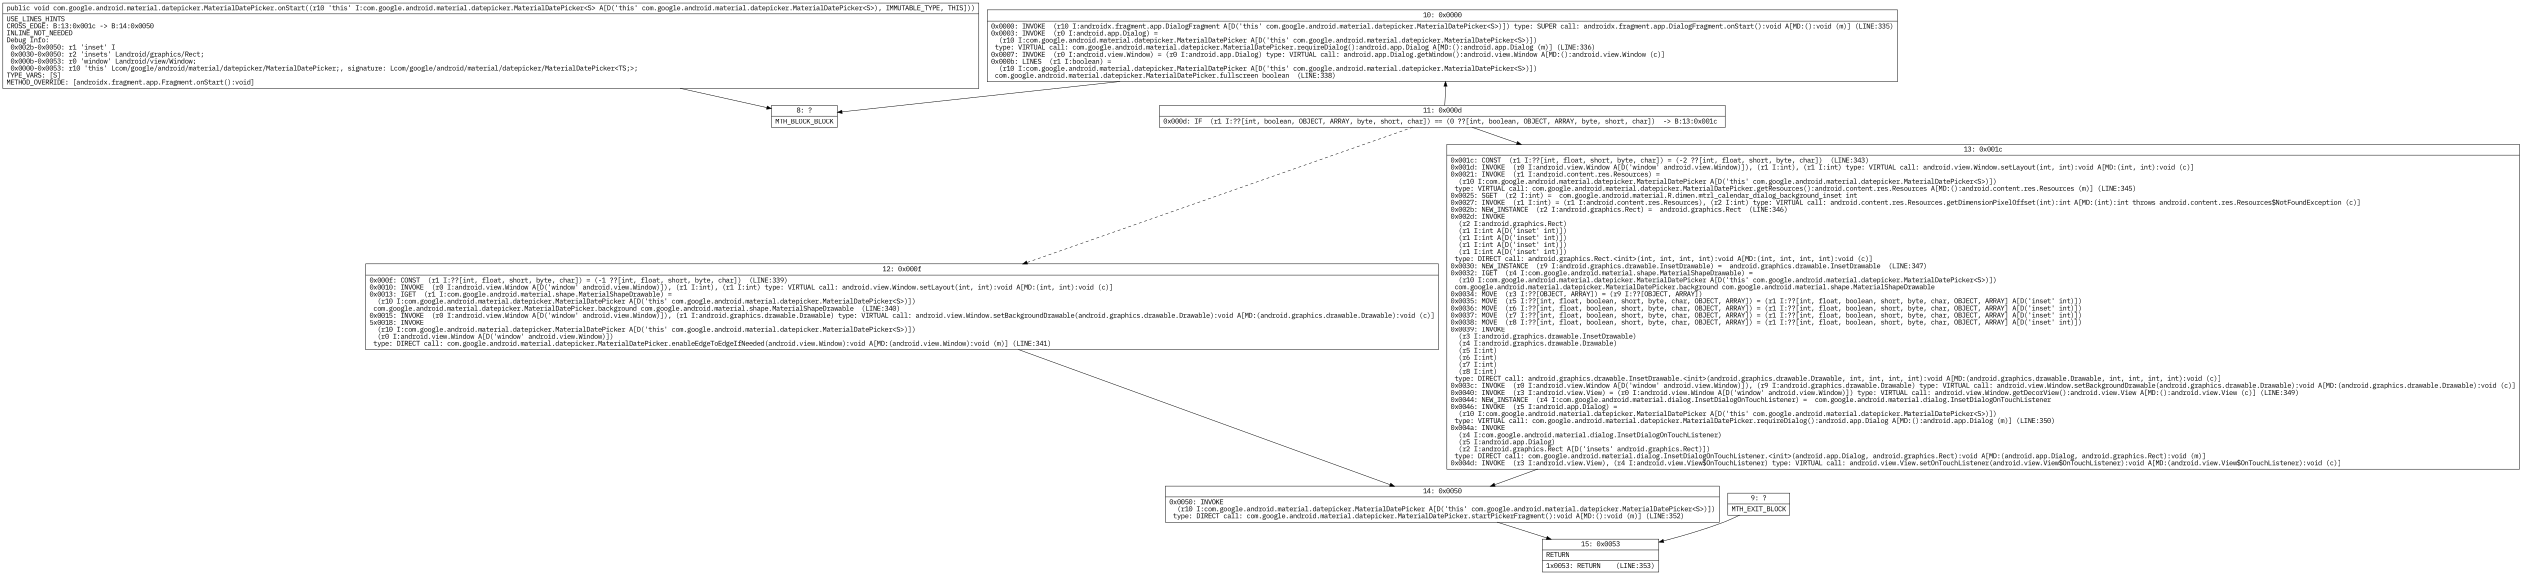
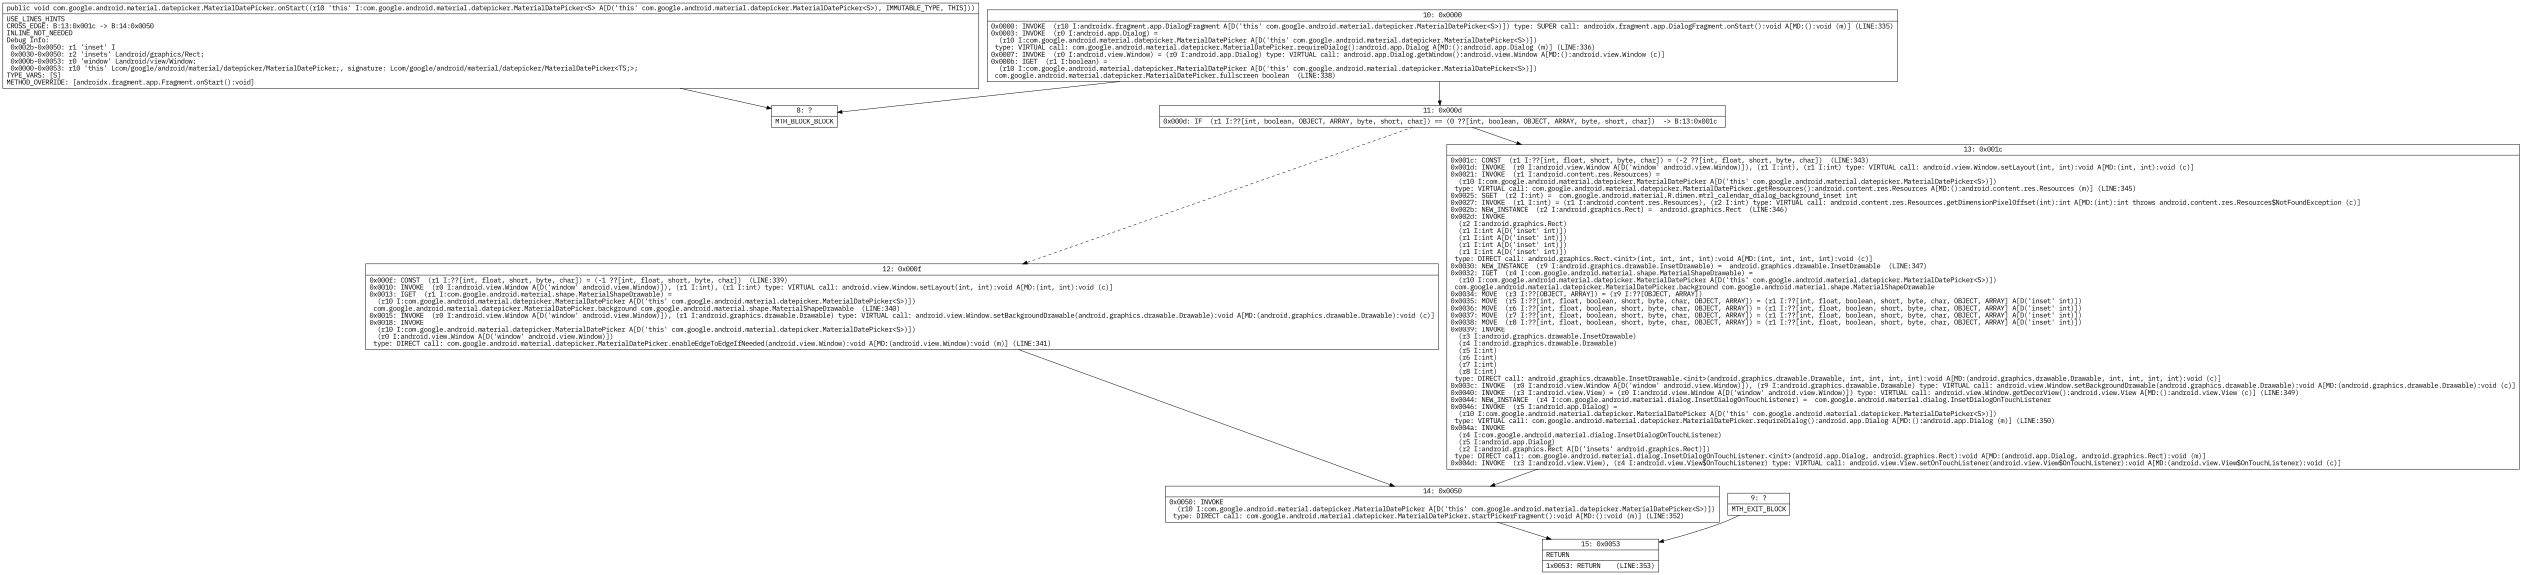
(1053, 62) -> (1051, 62)
(1445, 96) -> (1439, 91)
(401, 323) -> (401, 323)
